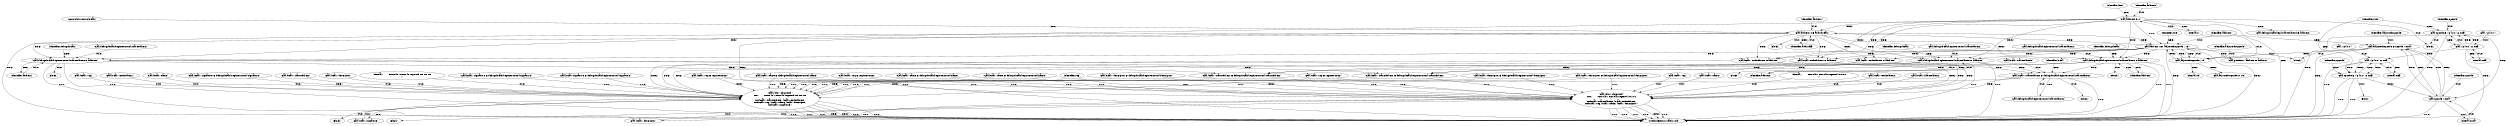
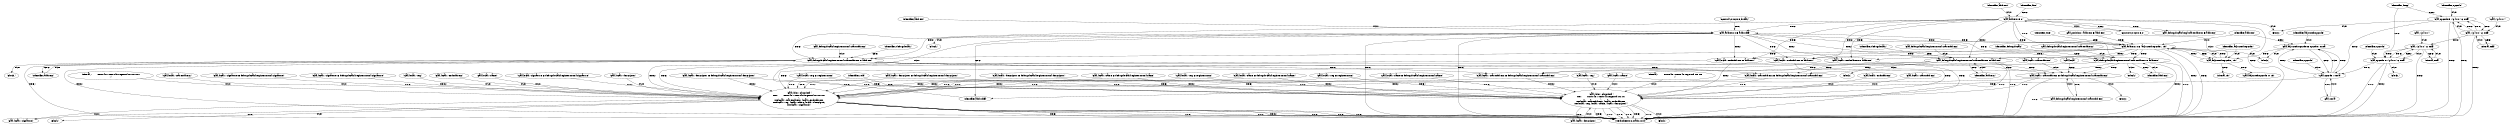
(2370, 19) -> (2400, 5)
(1812, 33) -> (1735, 33)
(2194, 33) -> (2132, 33)
(2216, 52) -> (2114, 40)
(2055, 60) -> (2069, 60)
(1072, 76) -> (856, 76)
(2054, 119) -> none
(2065, 120) -> (1655, 87)
(2469, 121) -> (2330, 99)
